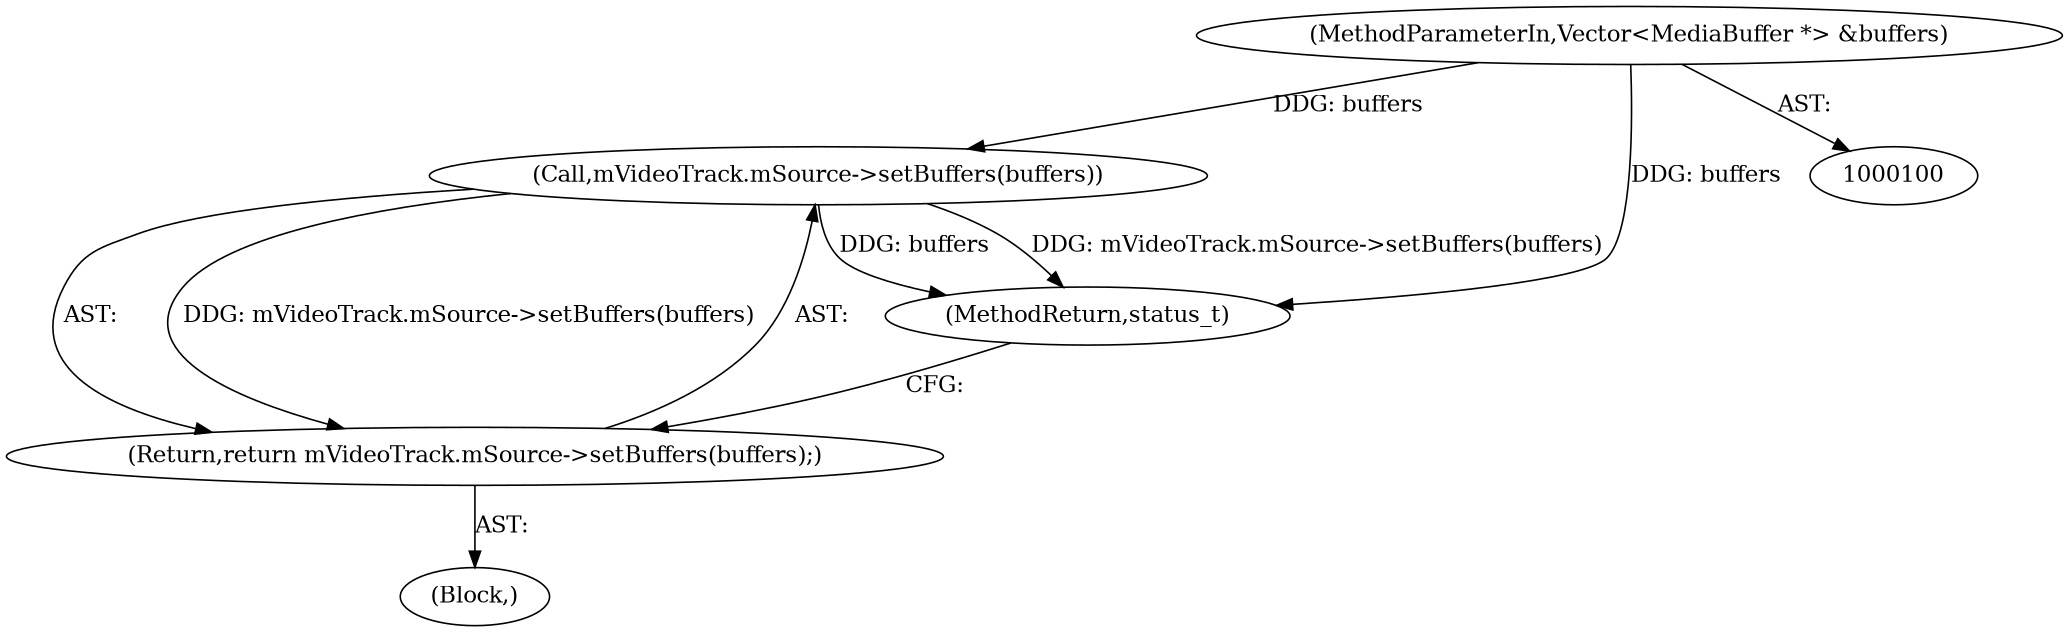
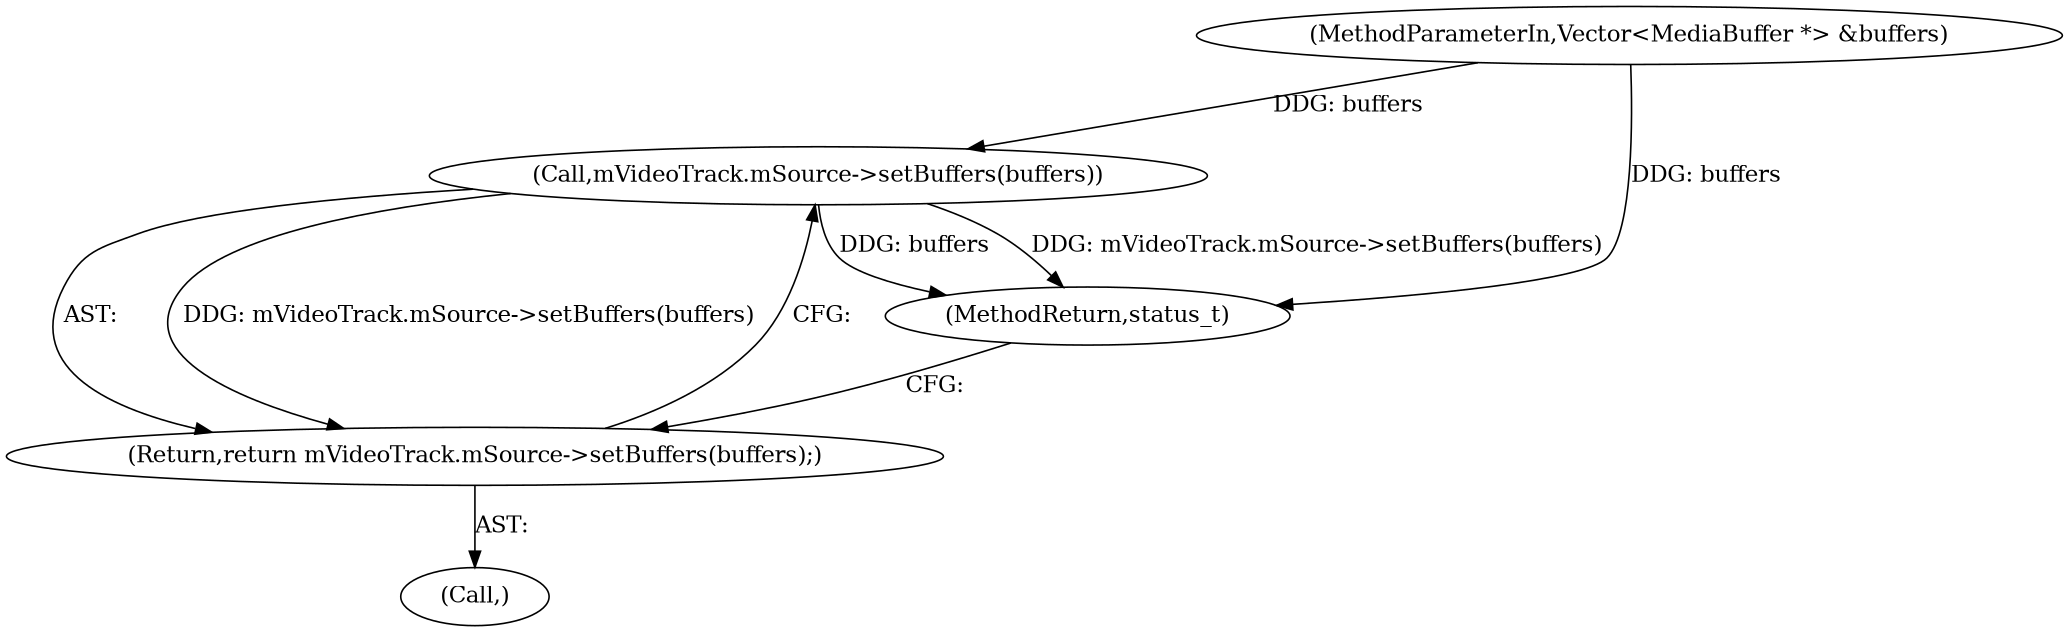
(1894, 176) -> none
(826, 316) -> (826, 316)
(475, 597) -> (475, 597)
